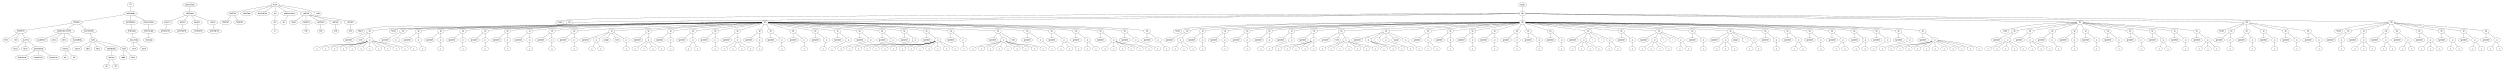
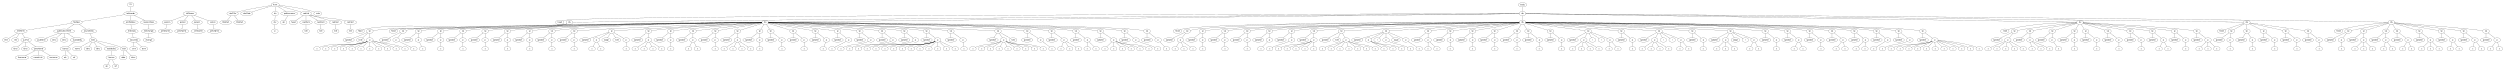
(190, 5) -> none
(262, 14) -> none
